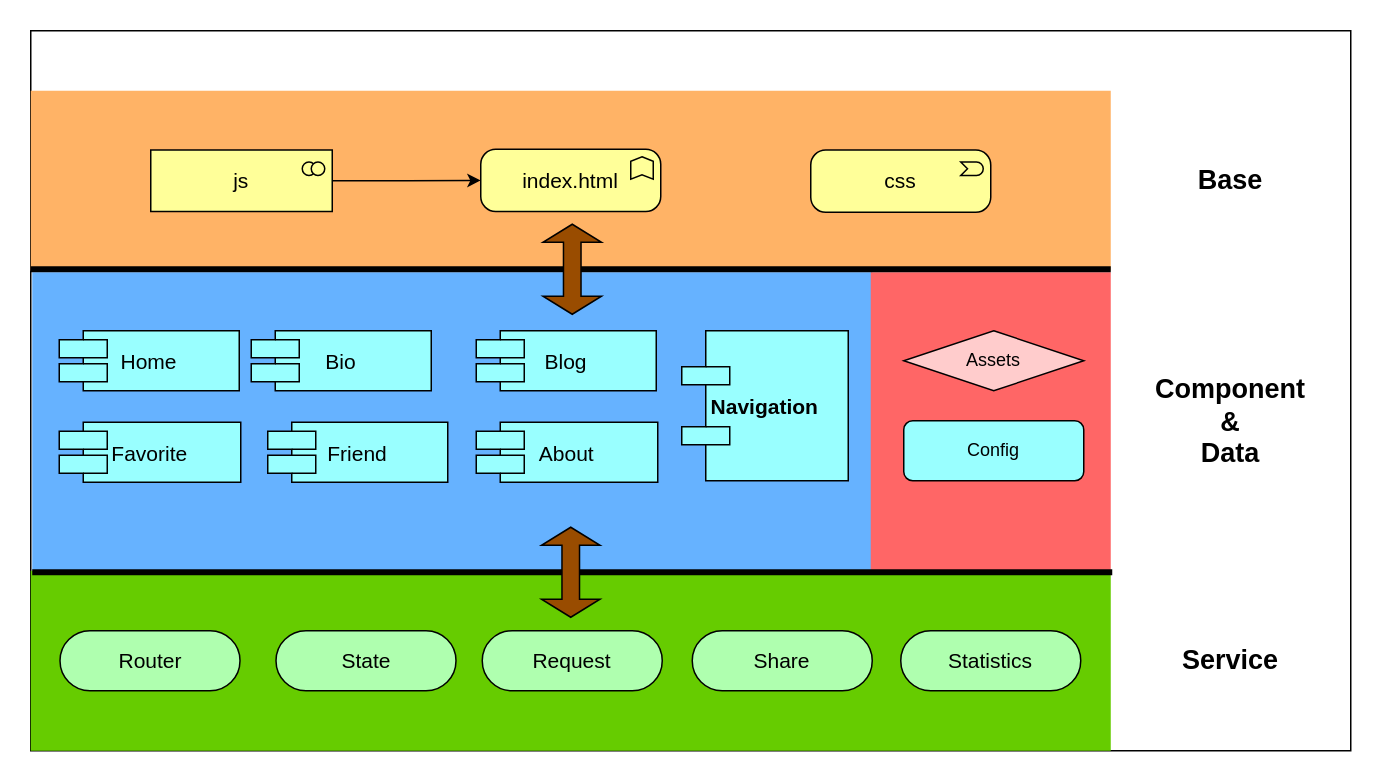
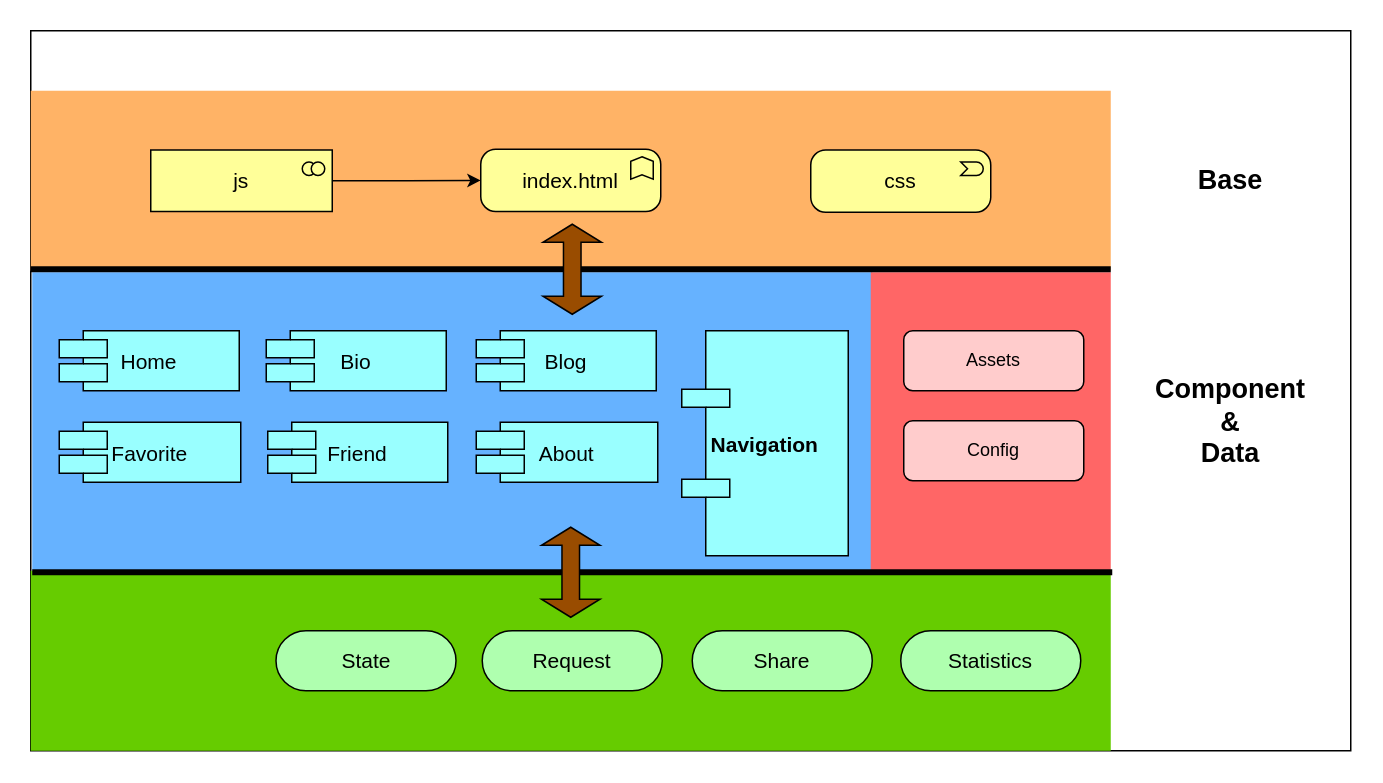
(341, 361) -> (356, 361)
(994, 361) -> (994, 361)
(765, 406) -> (765, 443)
(994, 451) -> (994, 451)
(150, 661) -> none
(1231, 661) -> none
